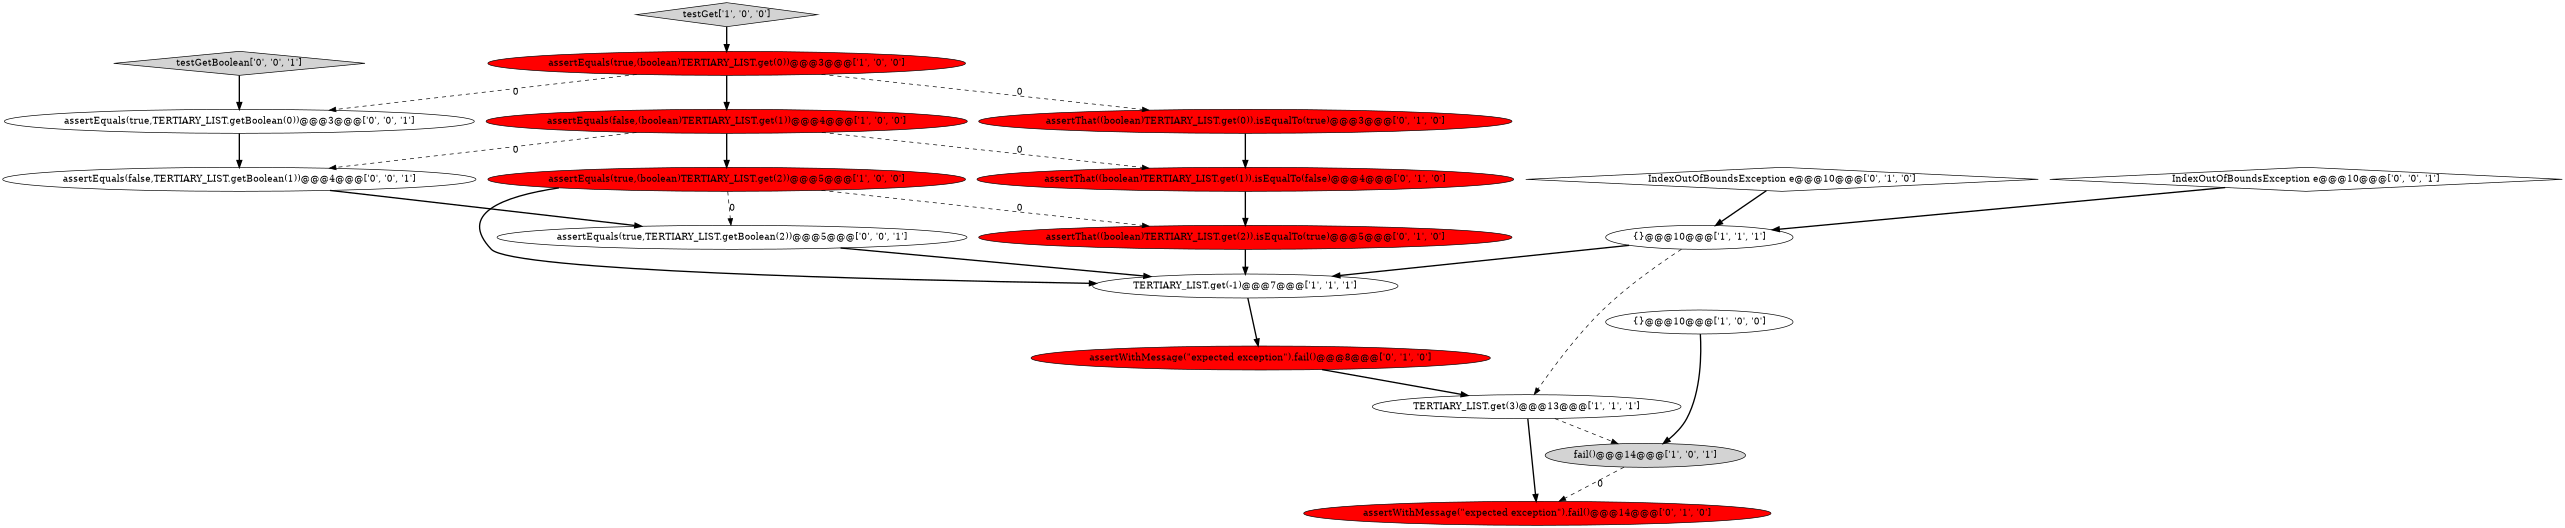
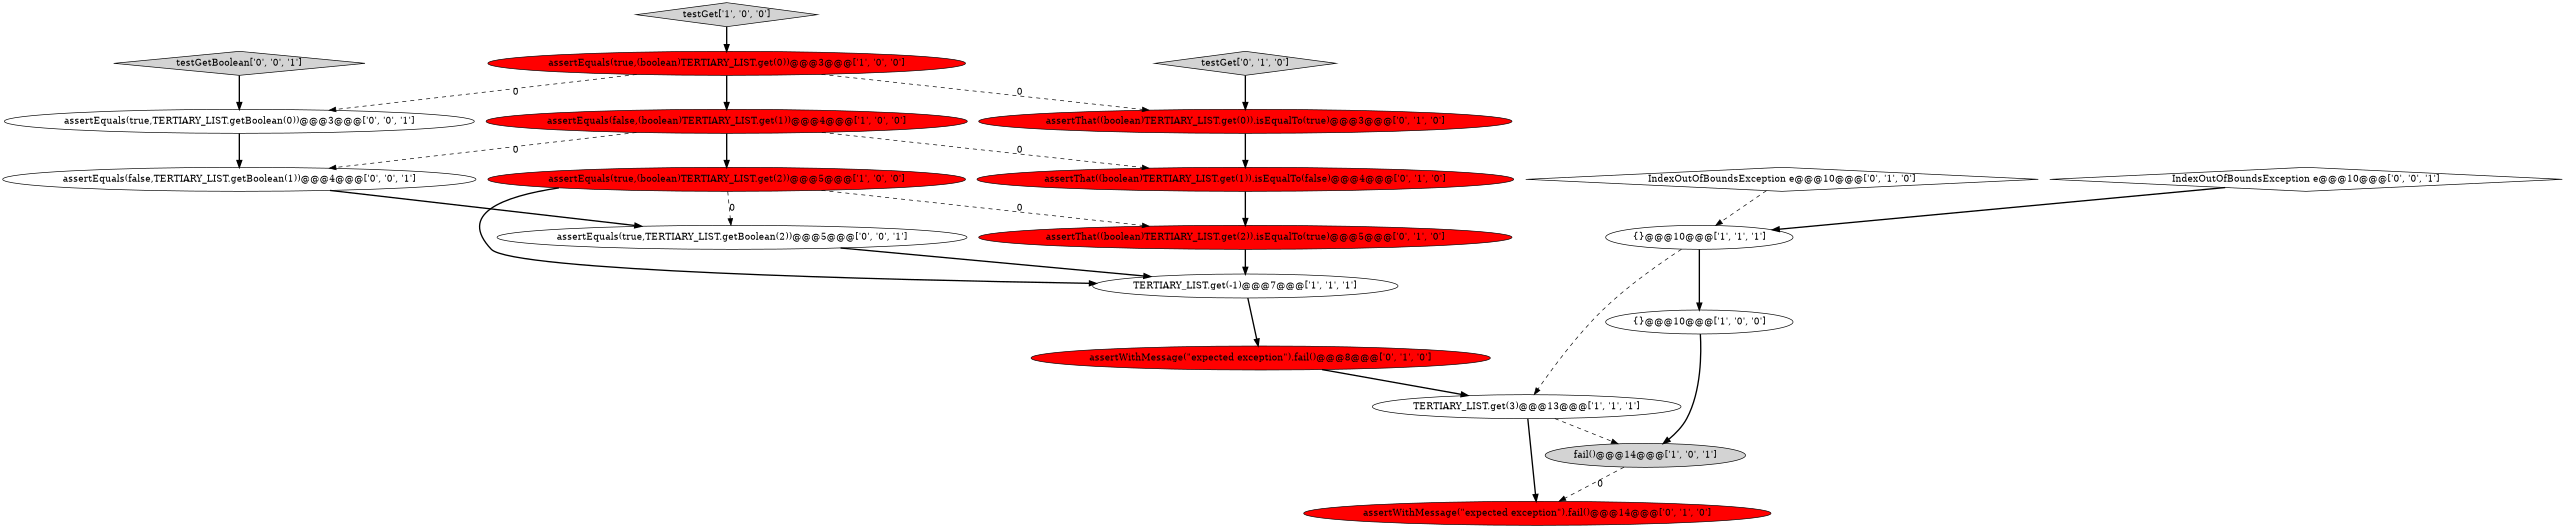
none -> (1245, 63)
(1744, 206) -> (1744, 206)
(1484, 260) -> (1699, 276)
